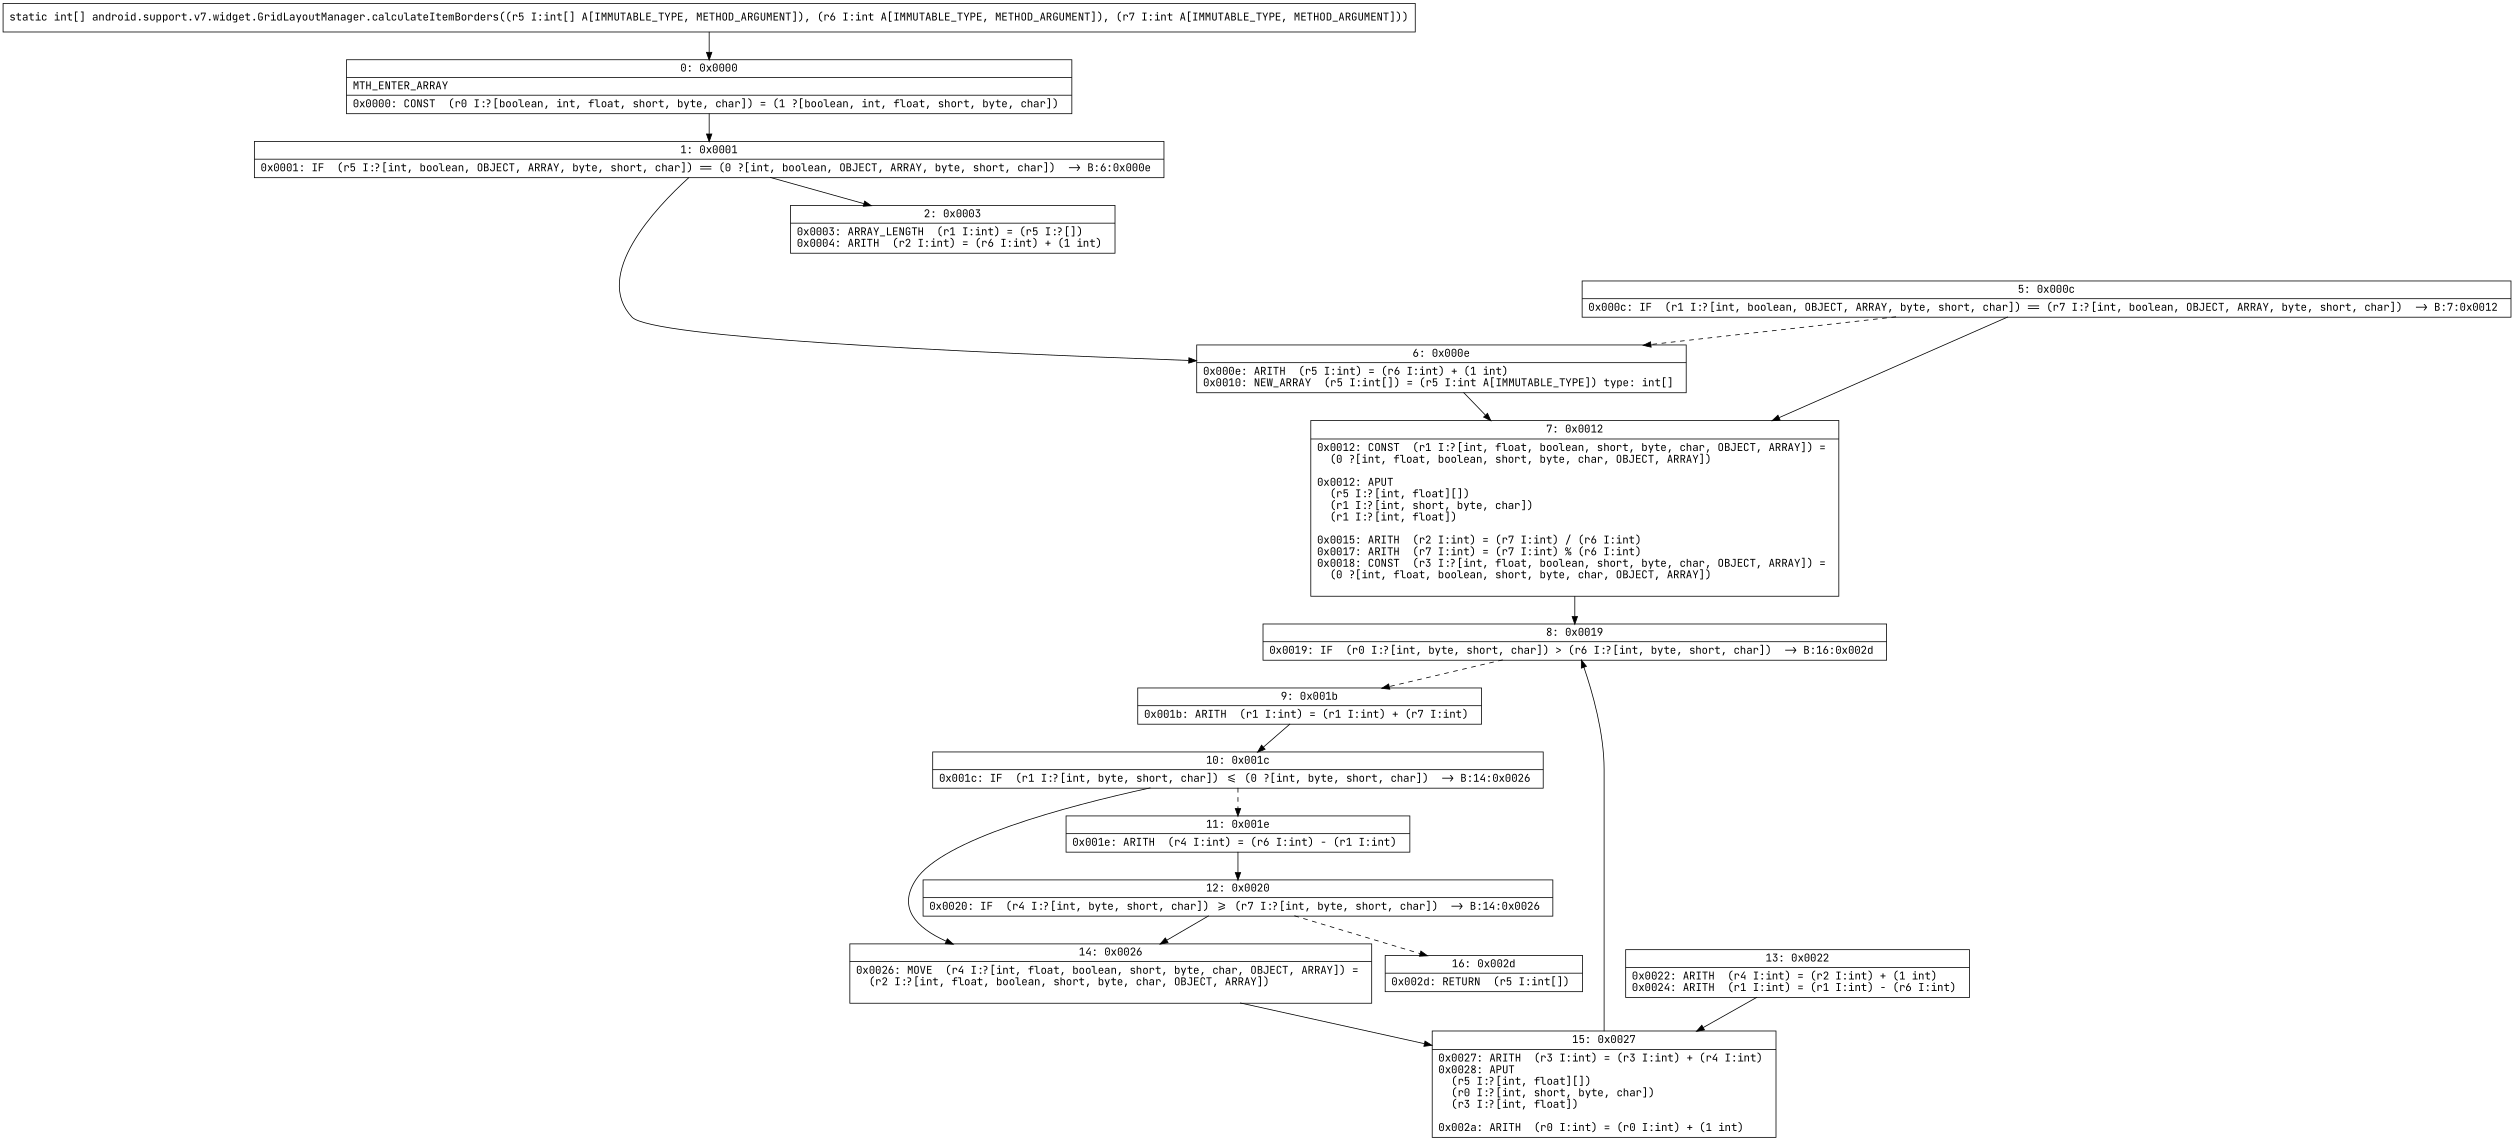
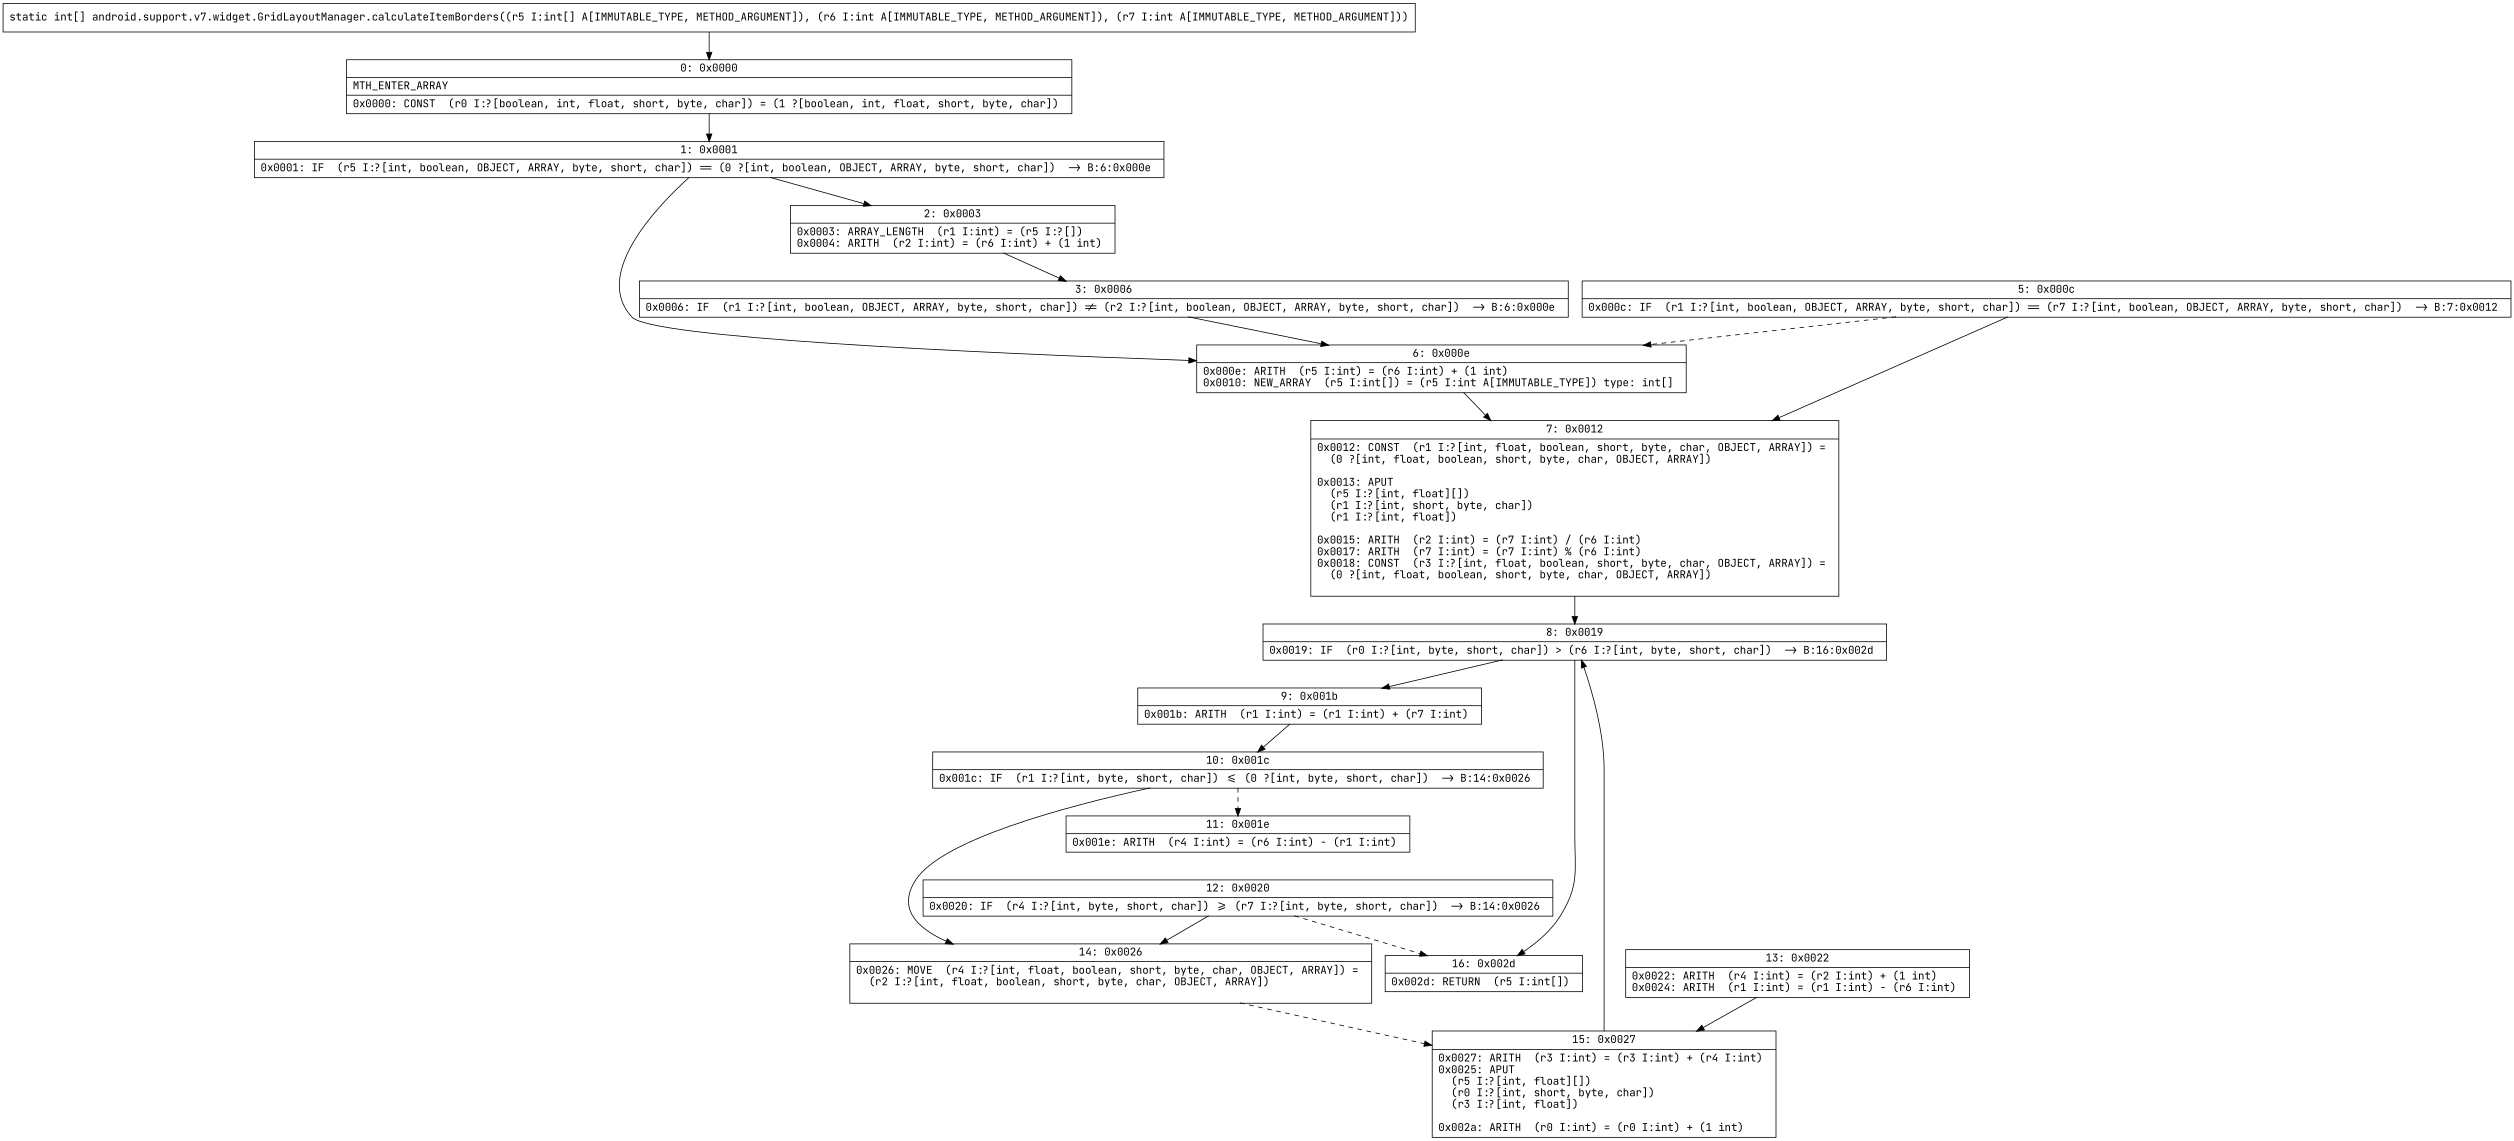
none -> (1104, 299)
(1362, 483) -> (1362, 483)
(1446, 673) -> (1446, 673)
none -> (1575, 815)
(1238, 862) -> none
(1332, 1023) -> (1332, 1023)
(1483, 1070) -> (1483, 1070)
